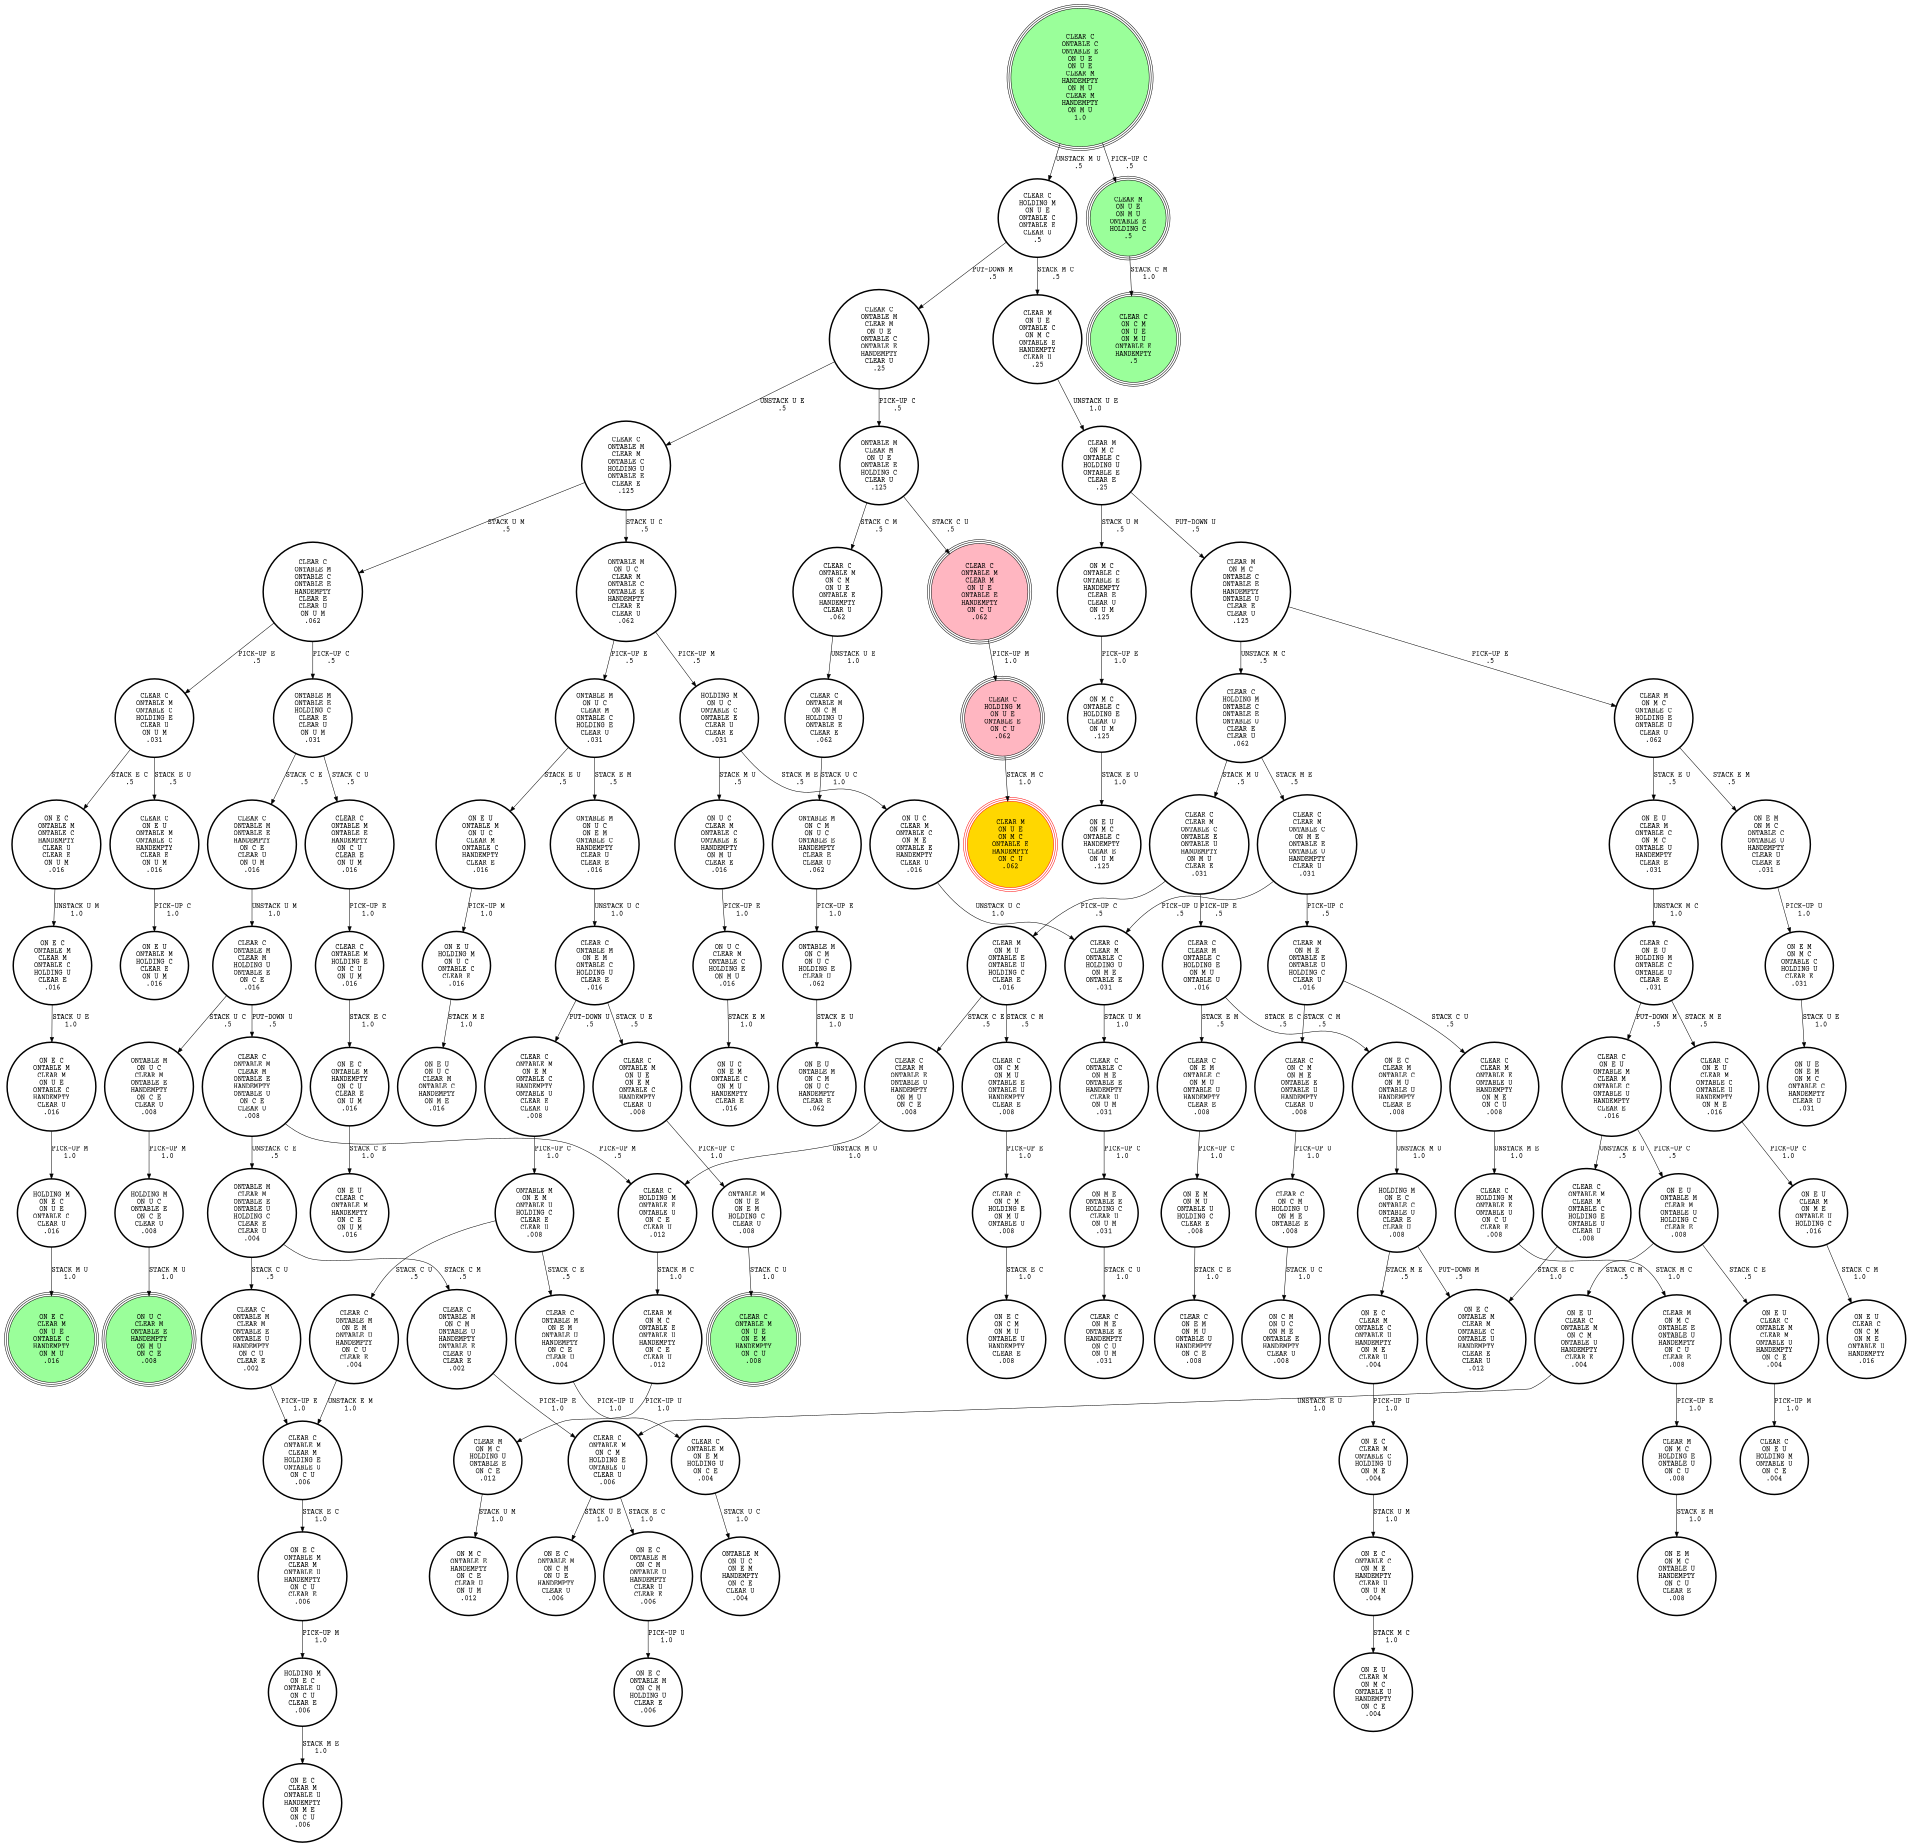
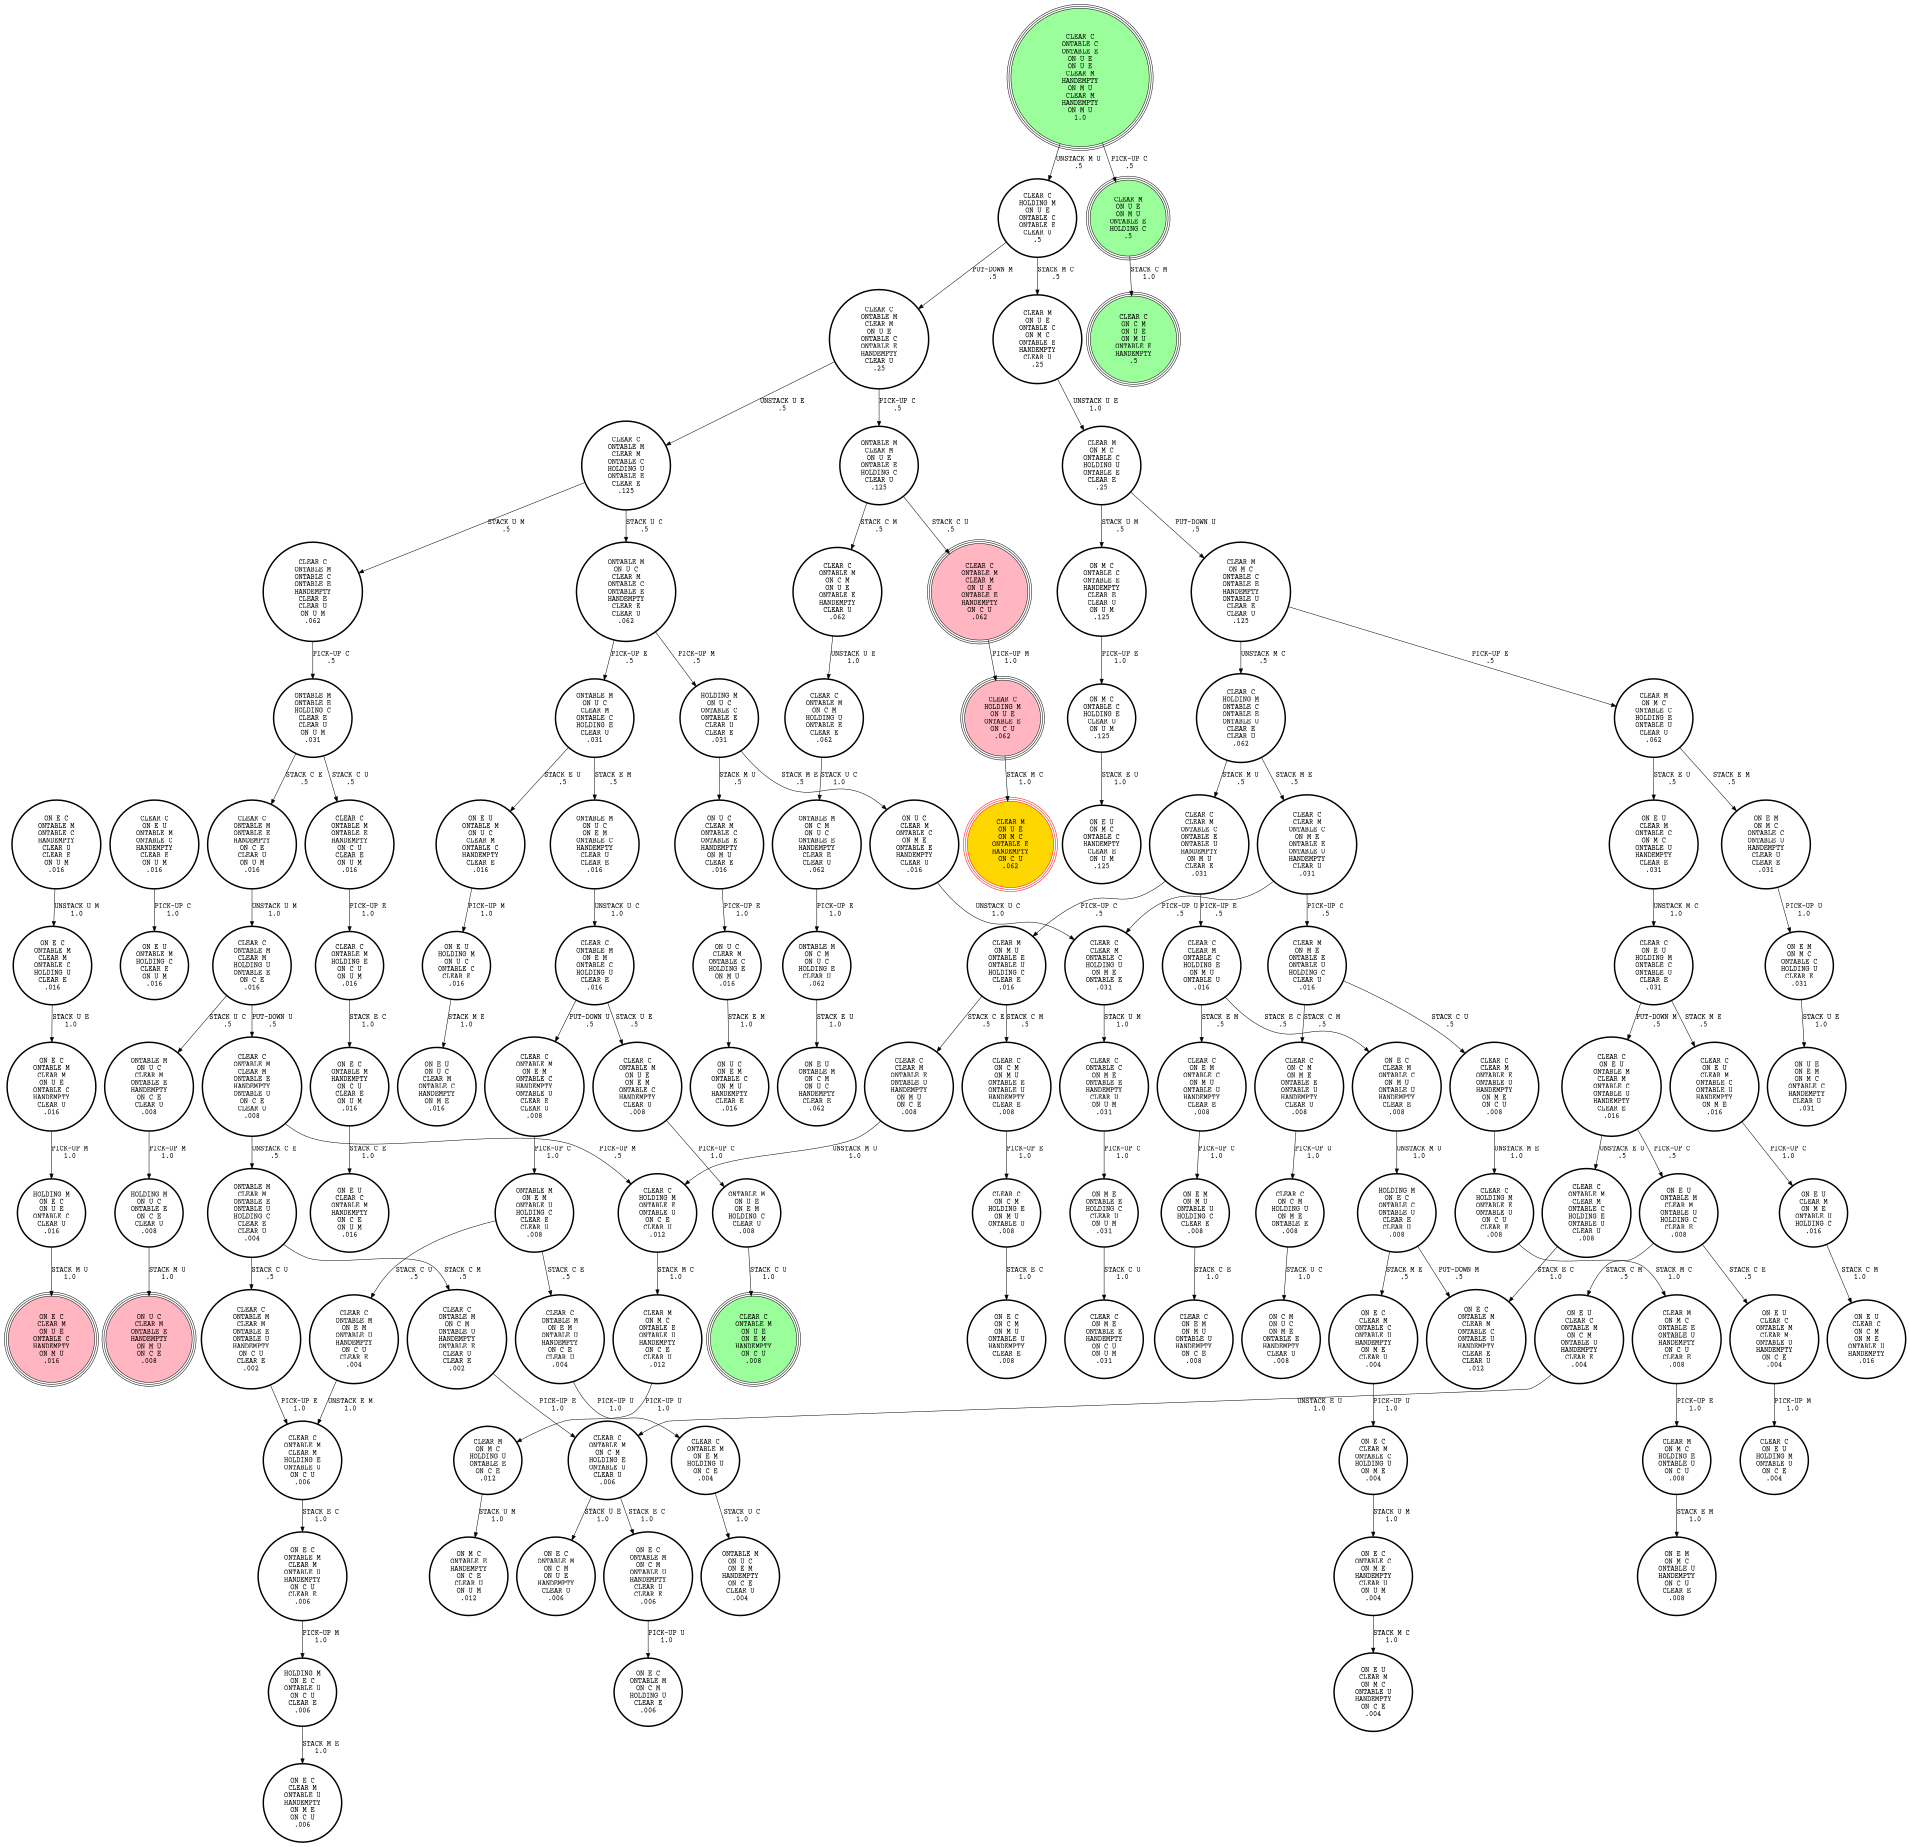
(154, 718) -> none
(51, 1339) -> (51, 1339)
(149, 1339) -> (149, 1339)
